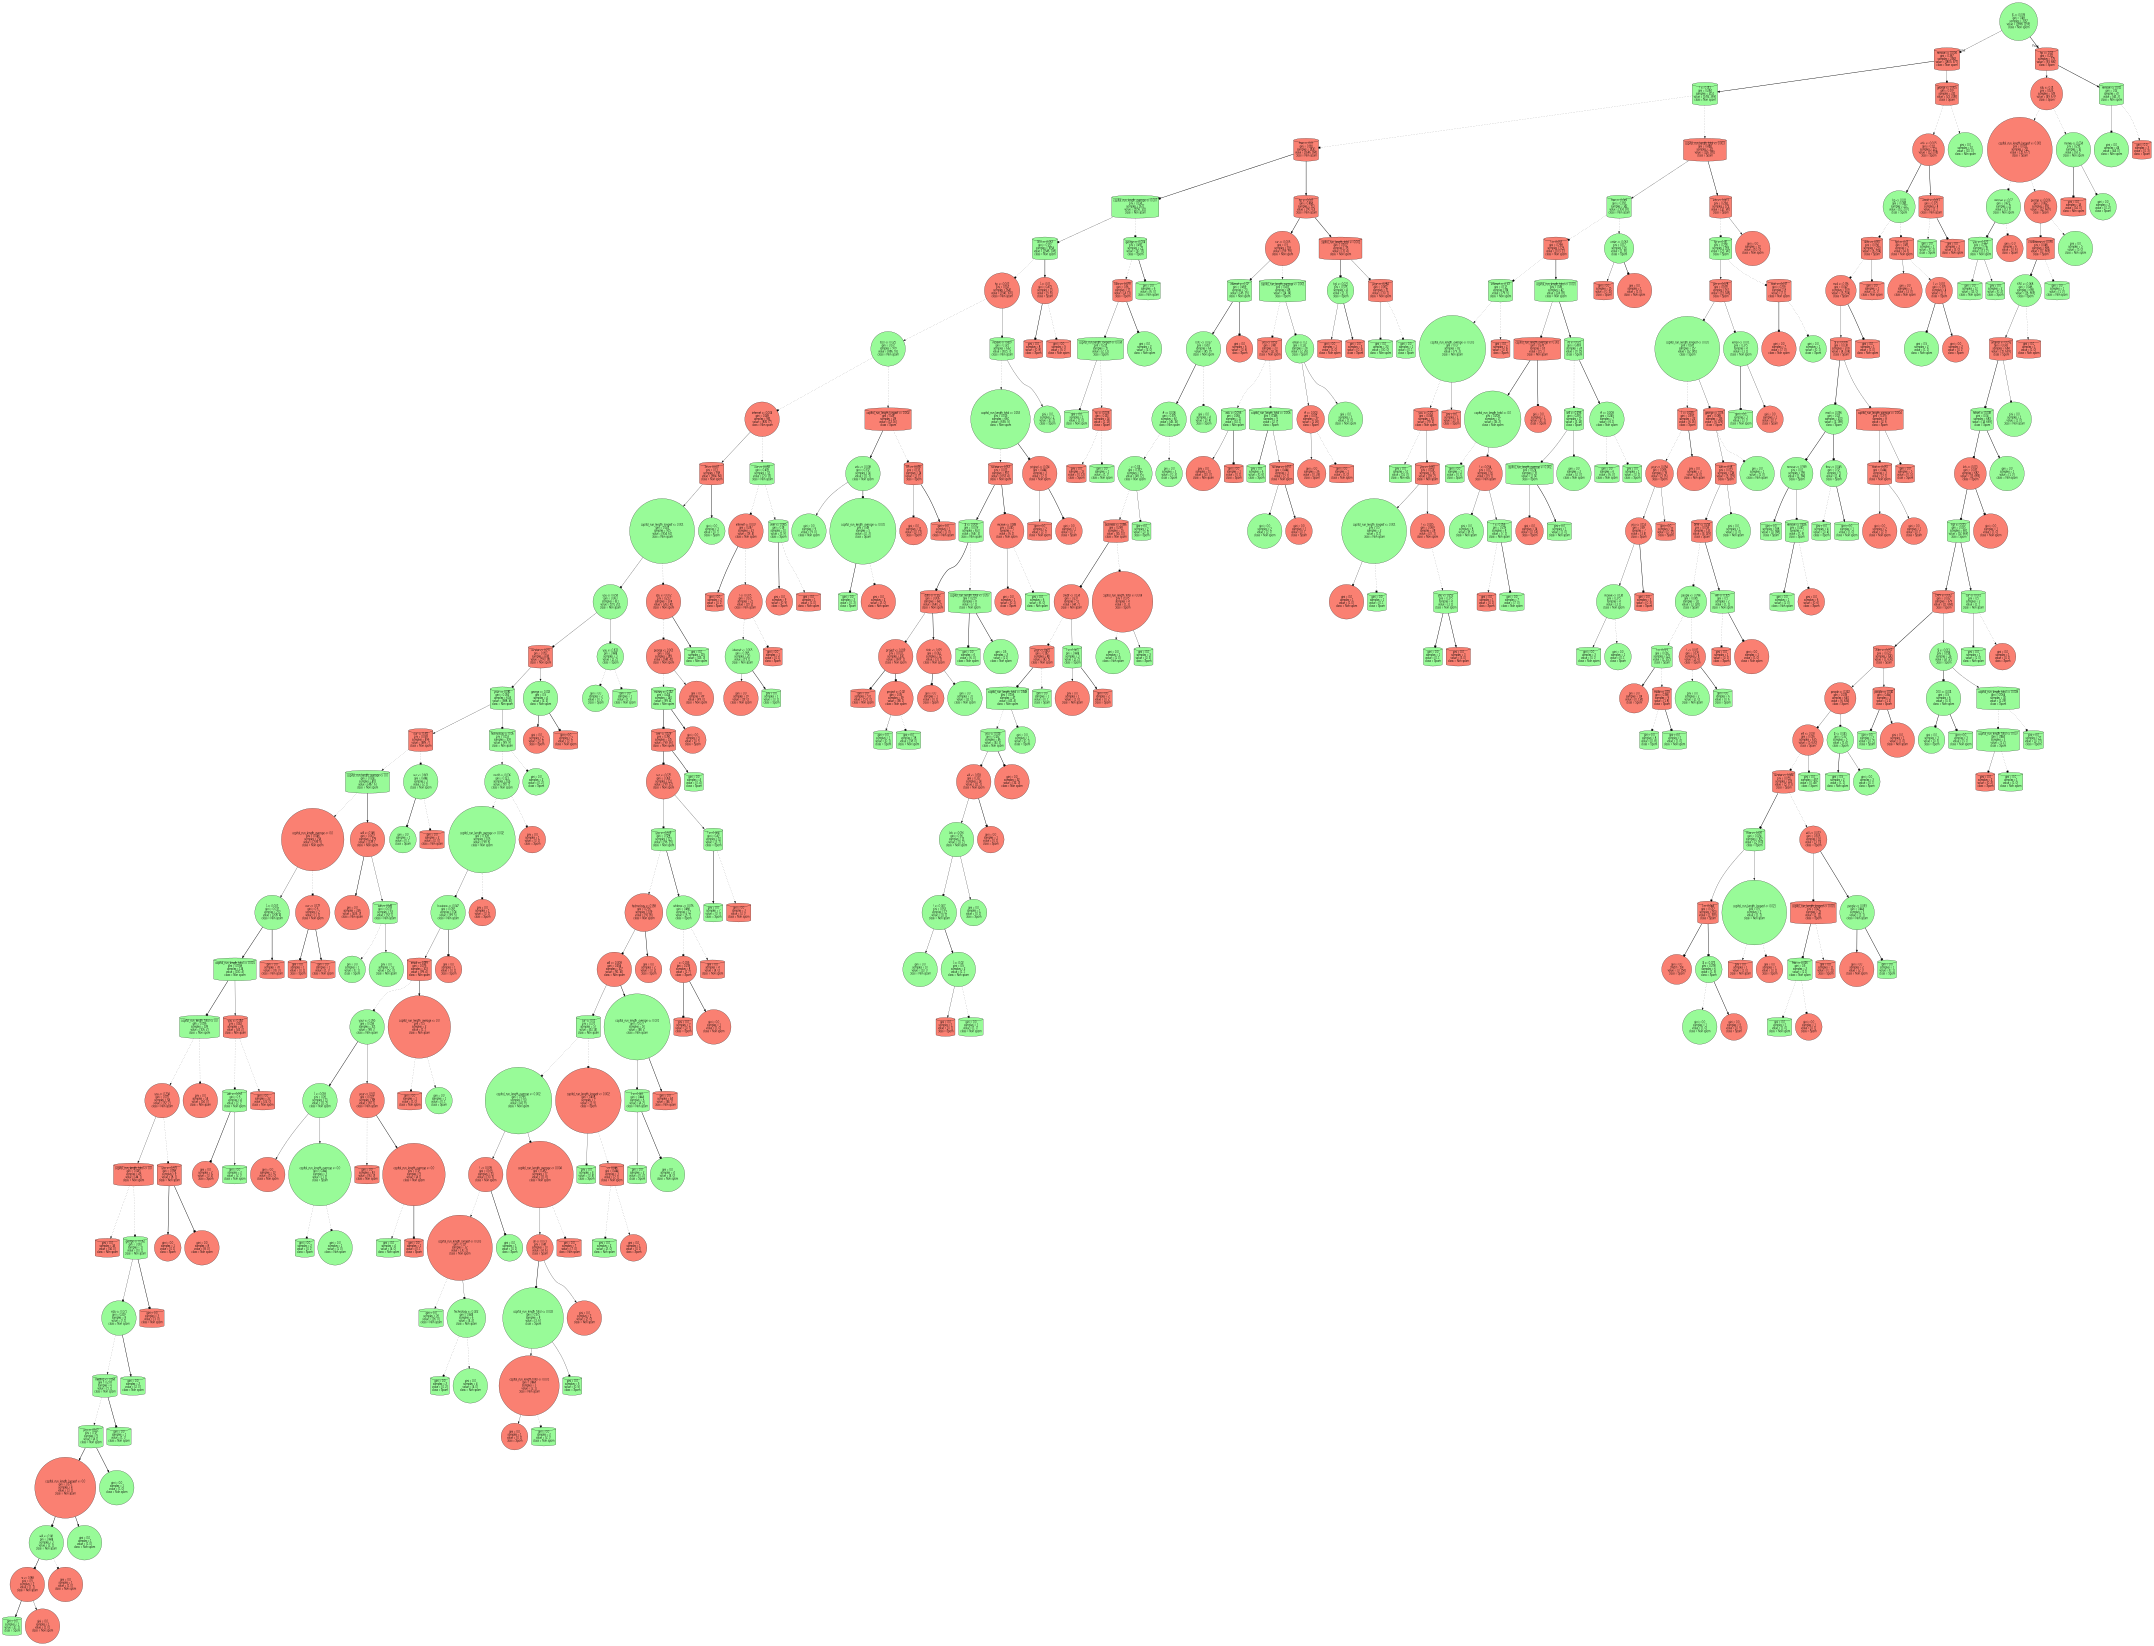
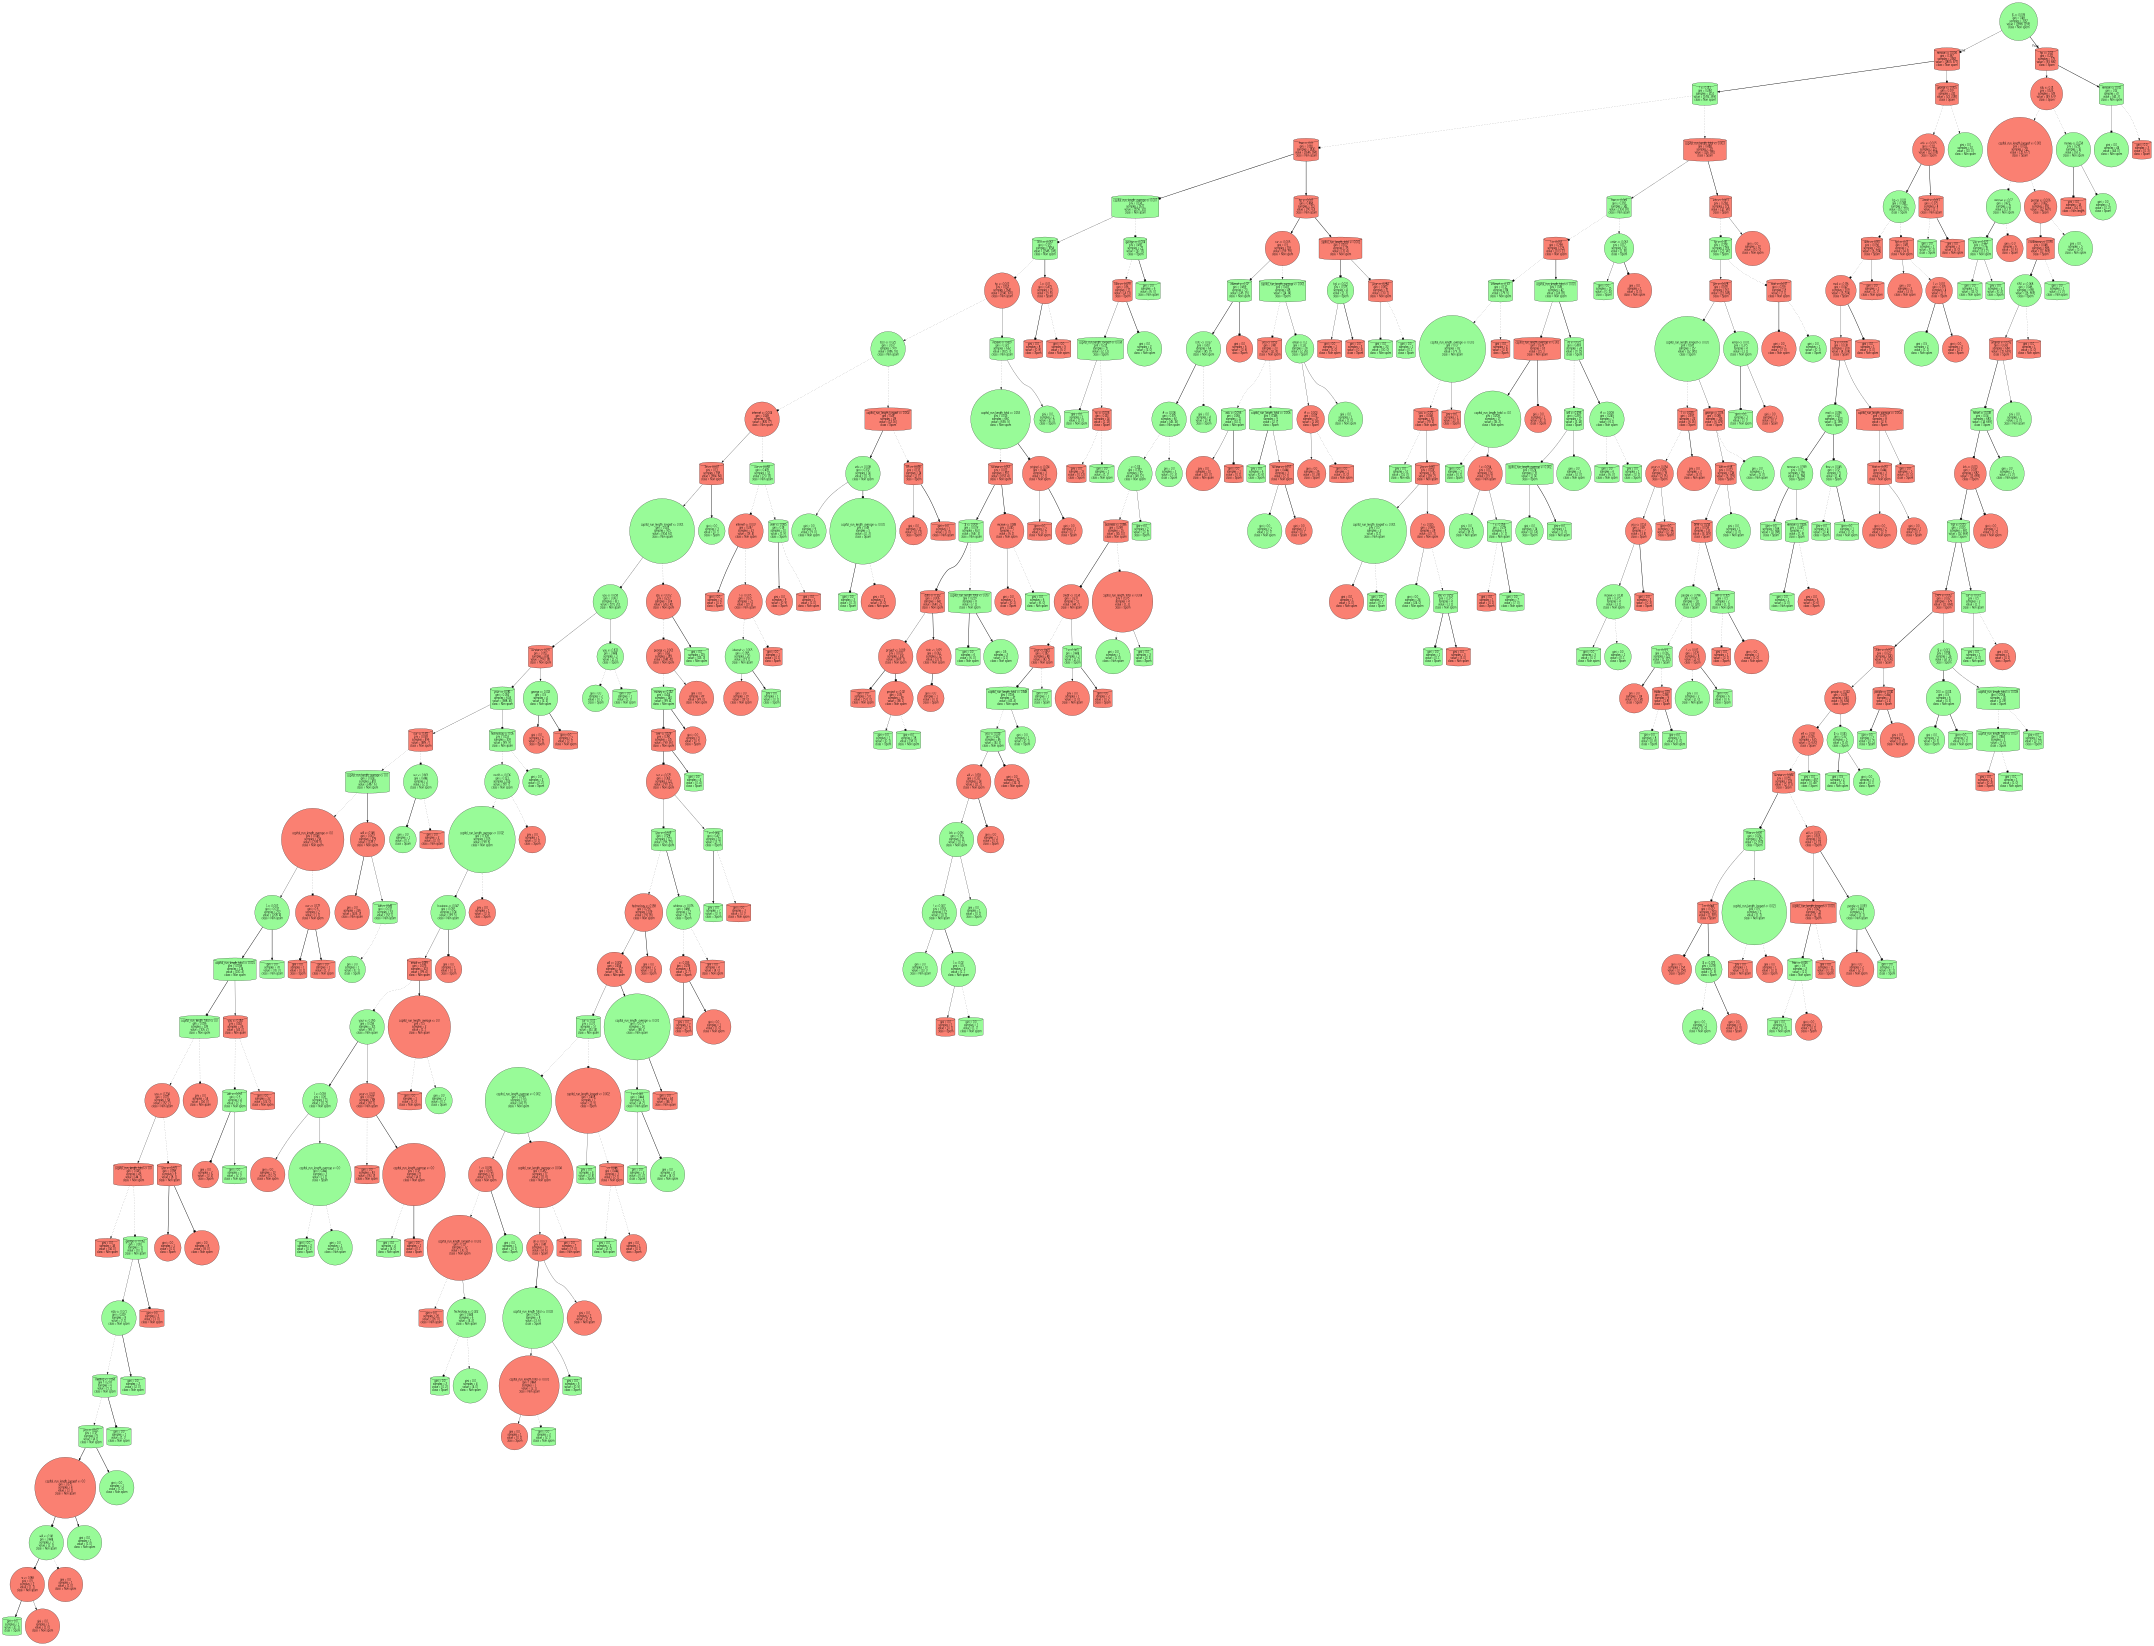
(2073, 207) -> (2073, 207)
(1604, 291) -> (1604, 291)
(1530, 531) -> (1530, 531)
none -> (1413, 602)
(965, 698) -> none
(272, 969) -> (272, 969)
(386, 969) -> none
(1677, 969) -> (1677, 969)
(431, 1318) -> (431, 1318)
